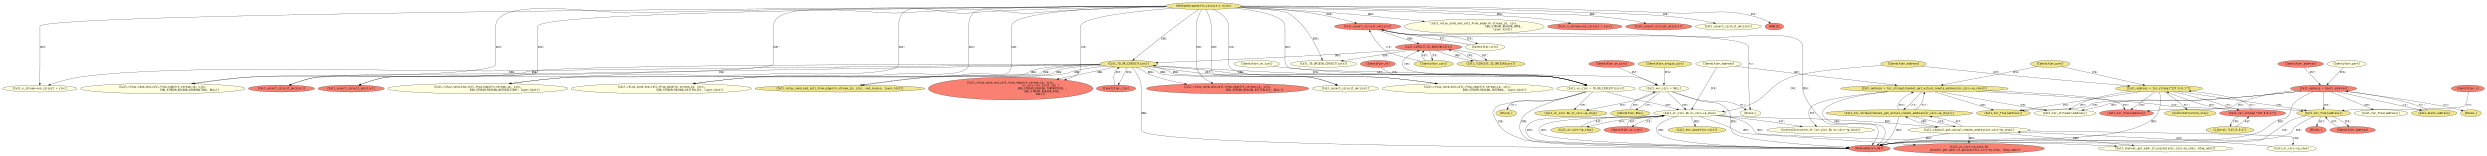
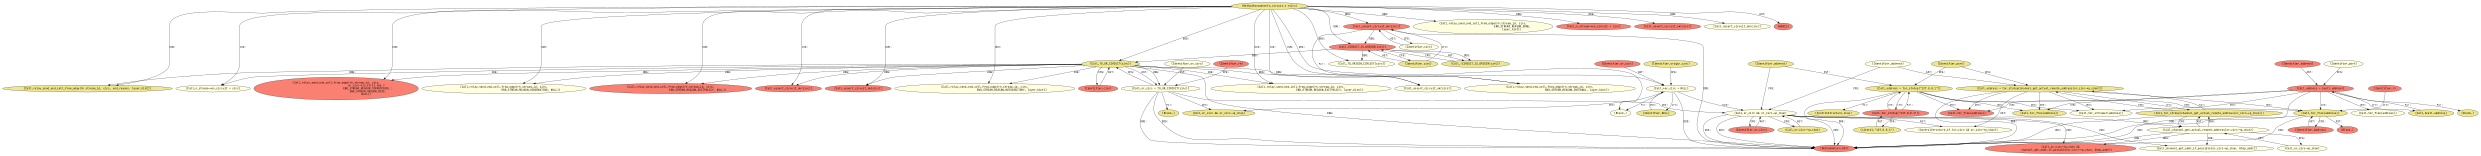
(1483, 76) -> (1330, 21)
(1697, 130) -> none
